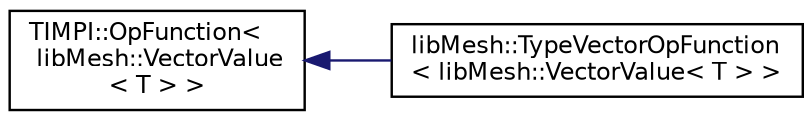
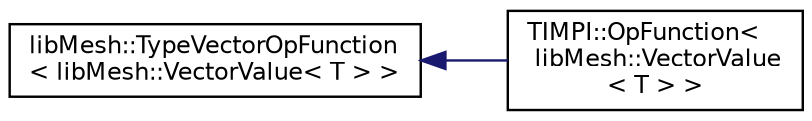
(360, 60) -> (477, 60)
